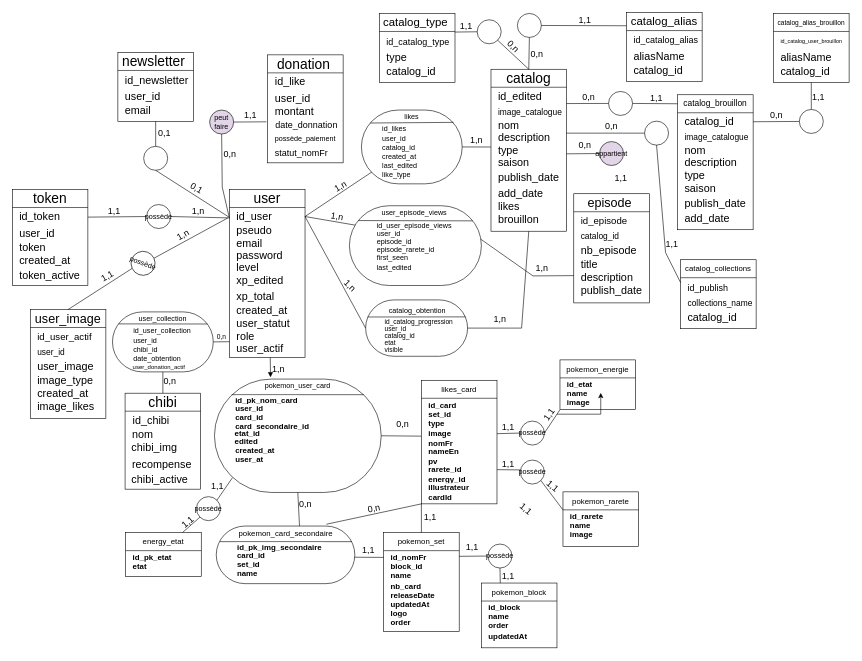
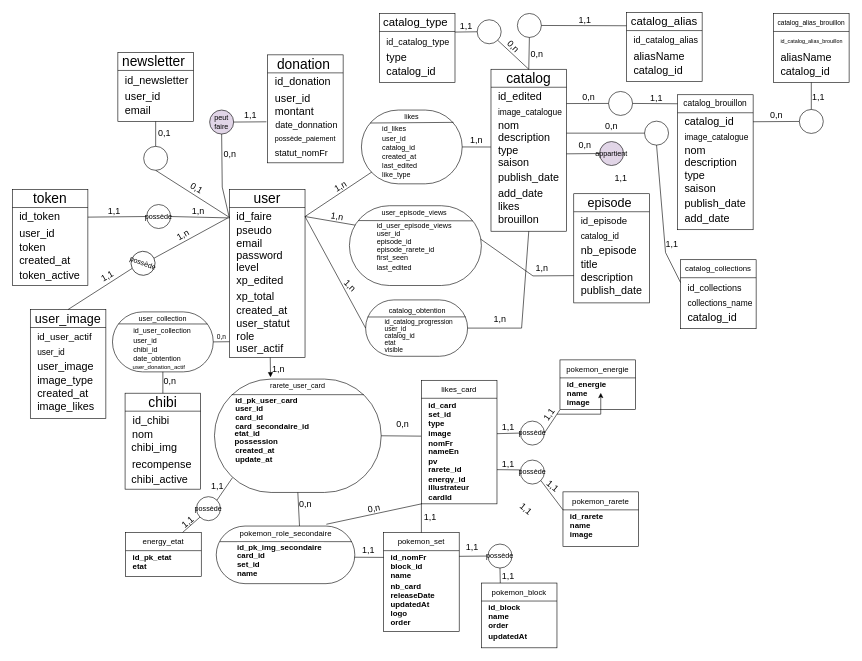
(815, 41) -> (815, 41)
(292, 82) -> (306, 82)
(256, 216) -> (258, 216)
(710, 287) -> (719, 287)
(584, 384) -> (590, 384)
(298, 386) -> (298, 386)
(263, 400) -> (265, 400)
(244, 441) -> (251, 441)
(247, 459) -> (251, 459)
(286, 533) -> (286, 533)
